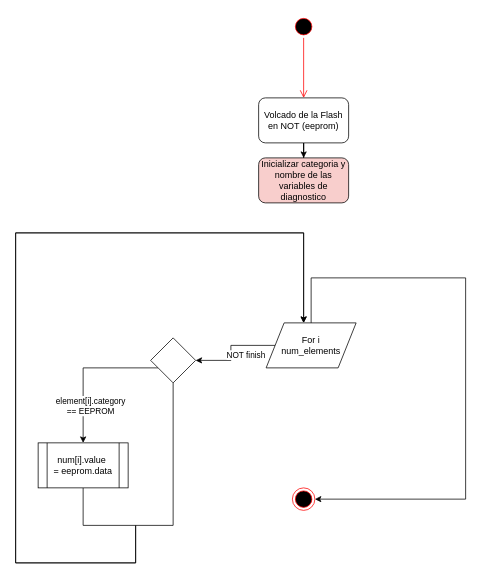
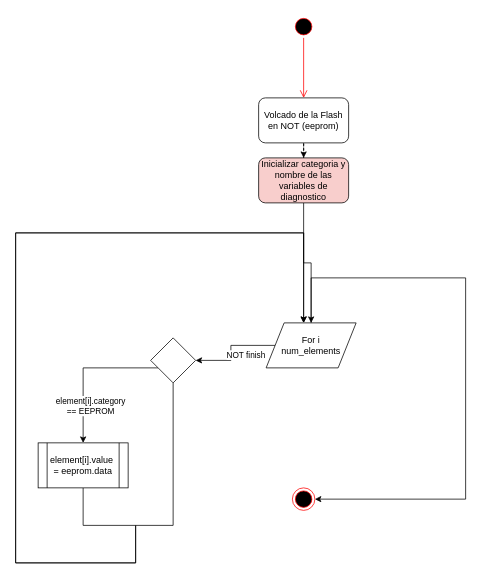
(303, 144) -> (303, 144)
none -> (303, 216)
(83, 465) -> (83, 465)
